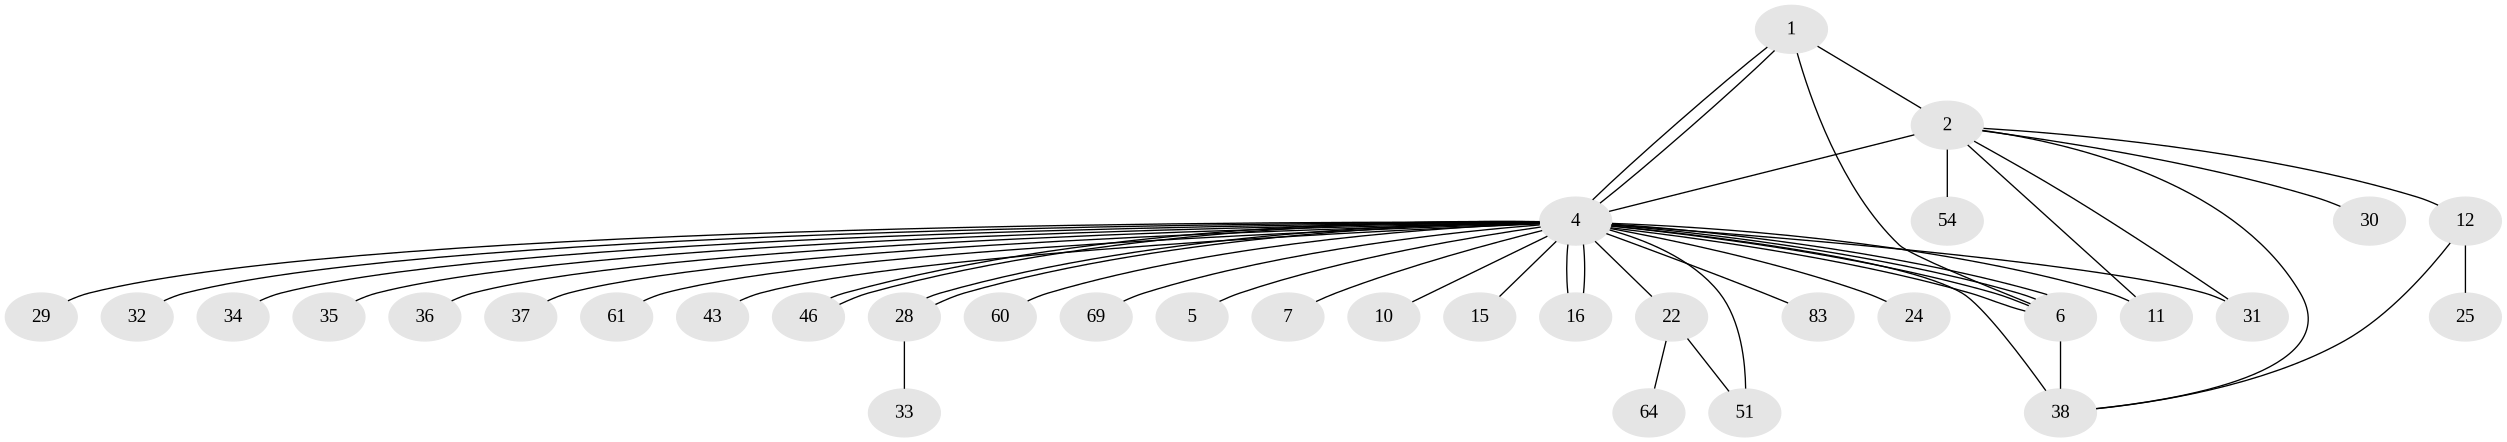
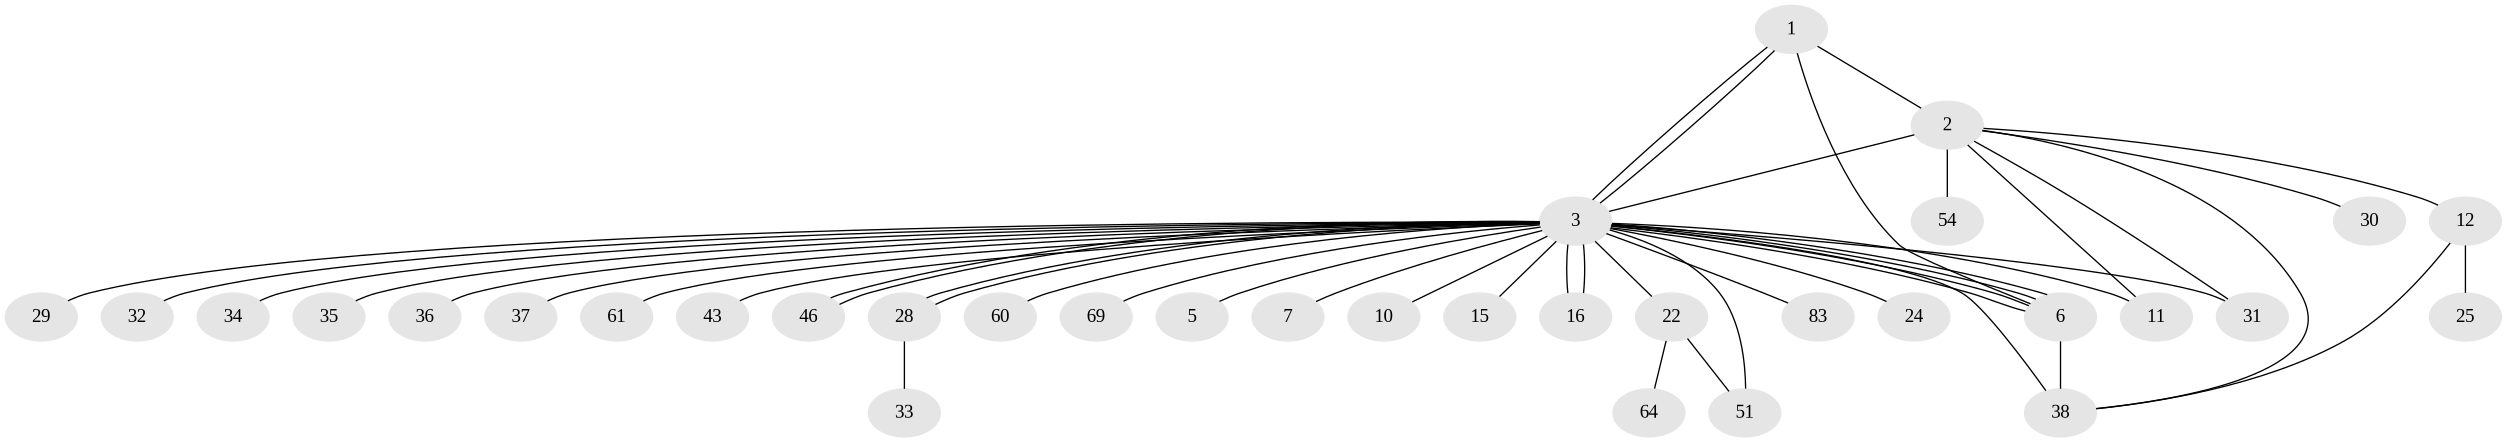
(1576, 221) -> (1576, 221)
